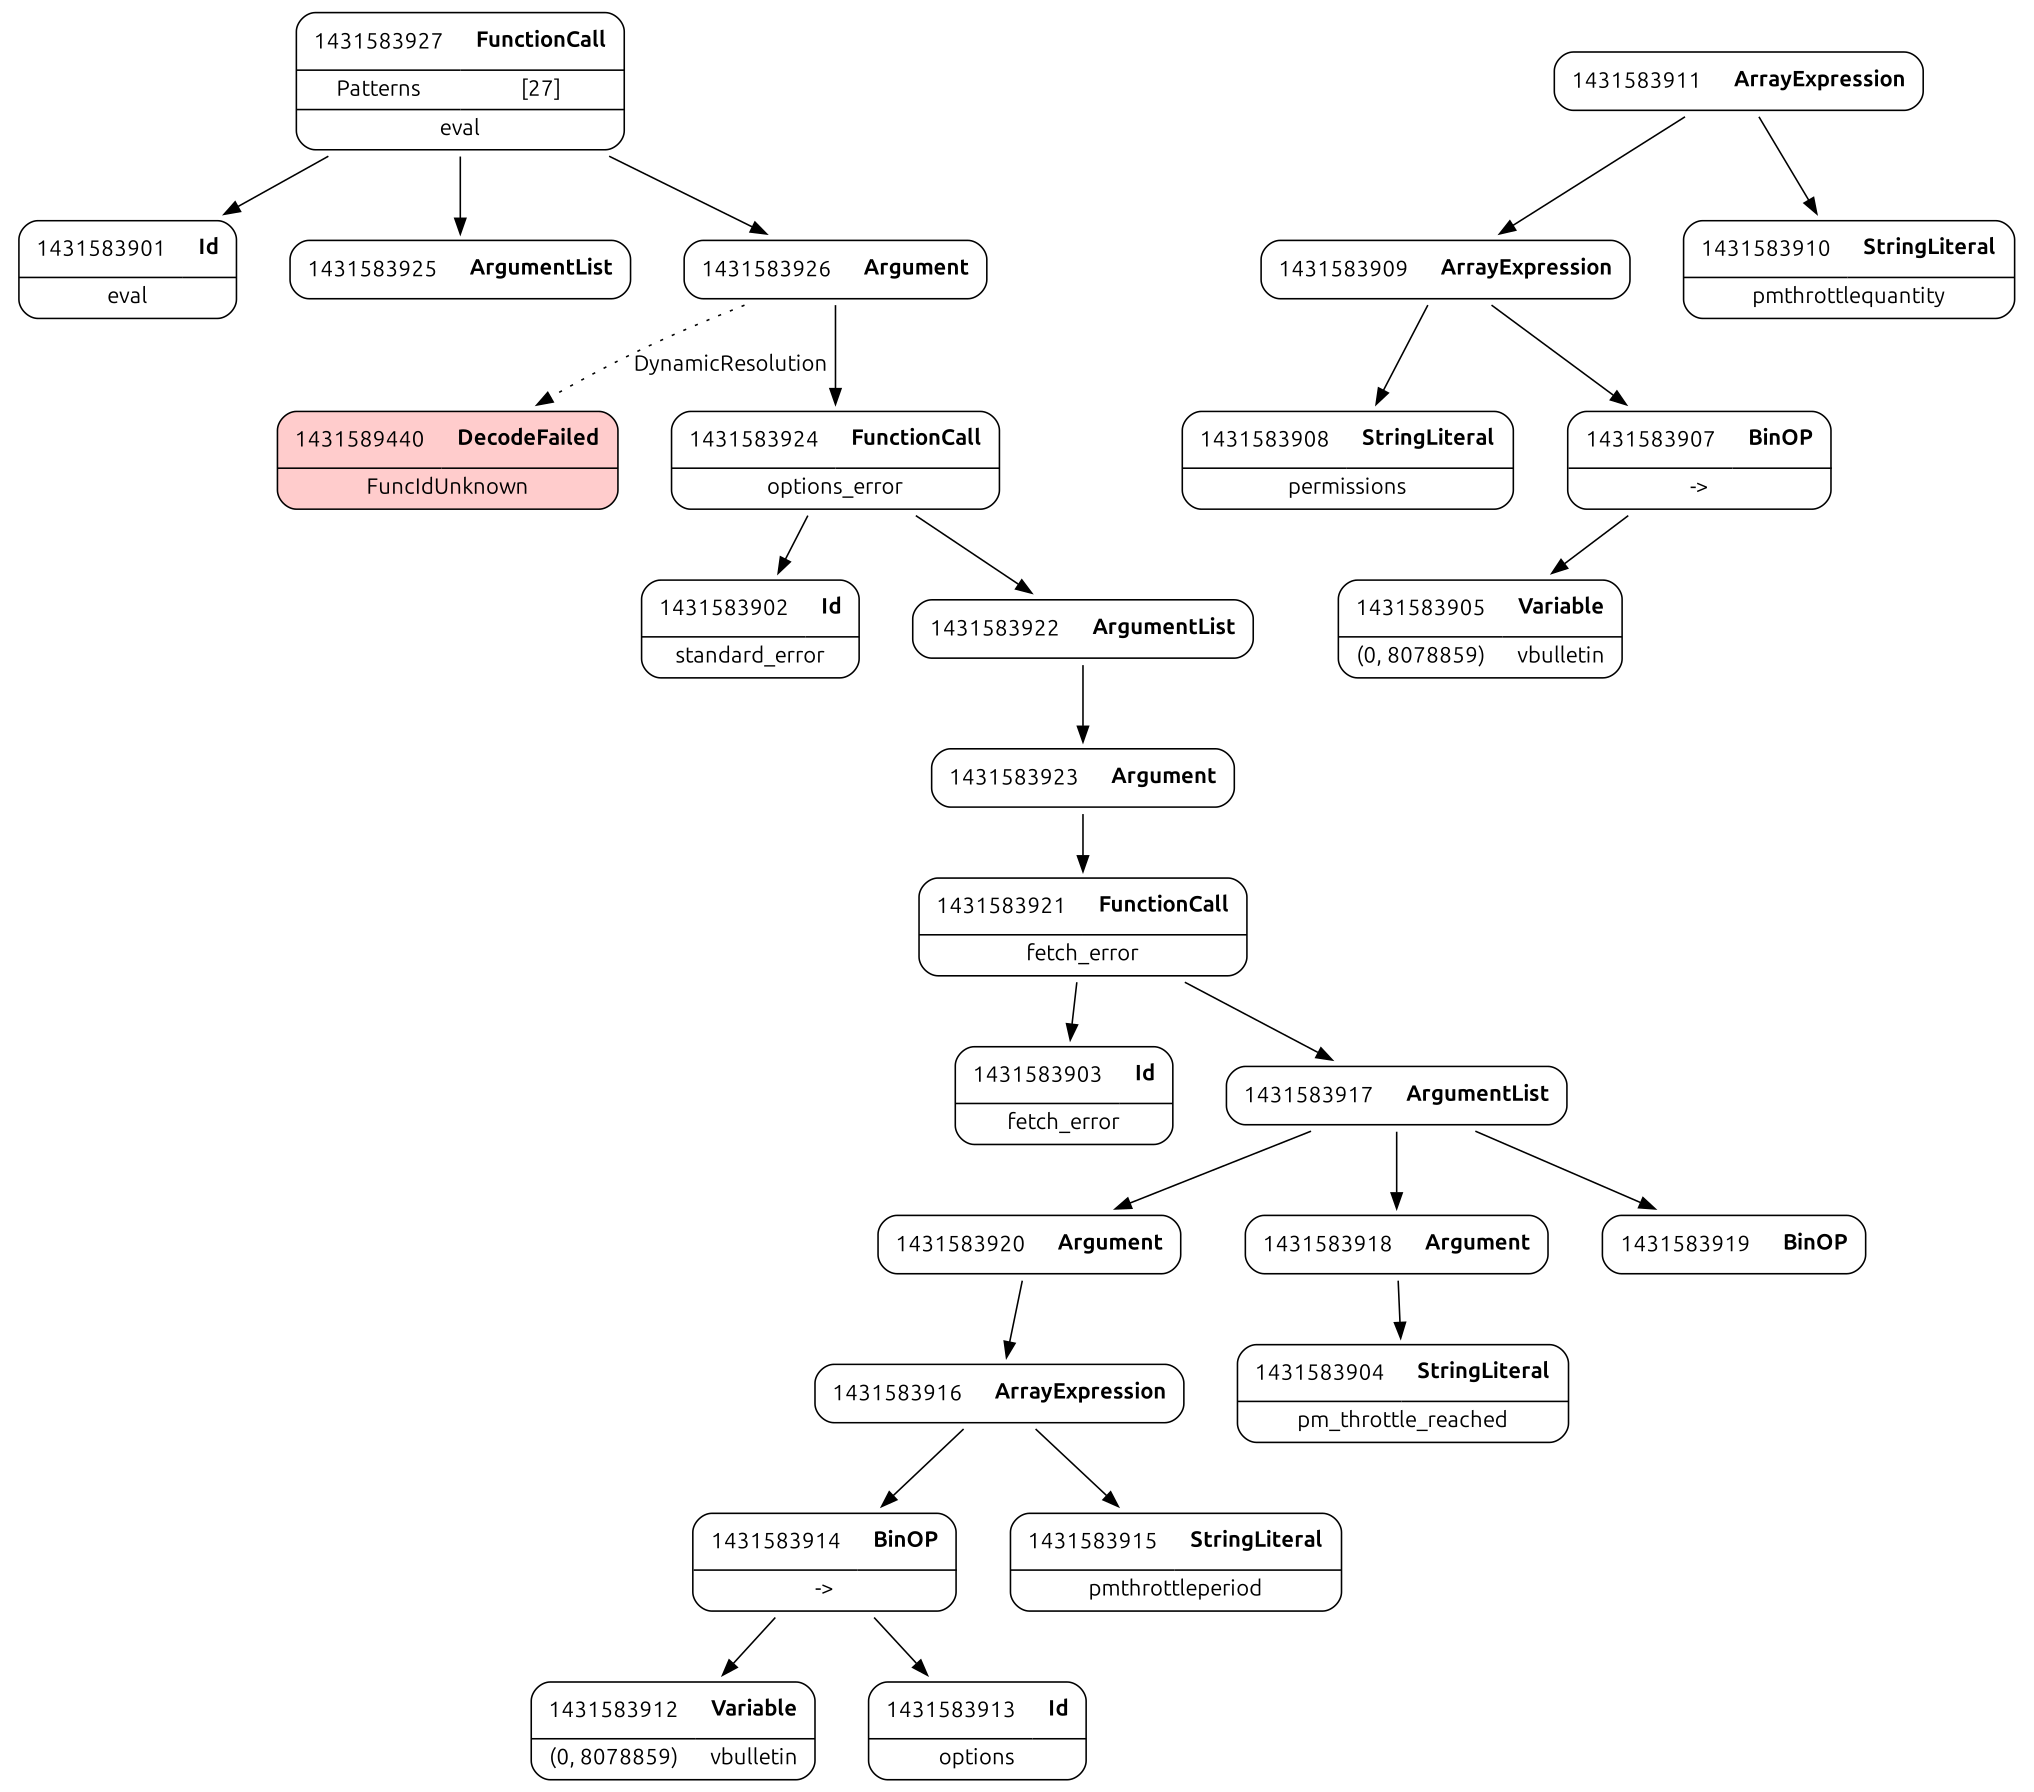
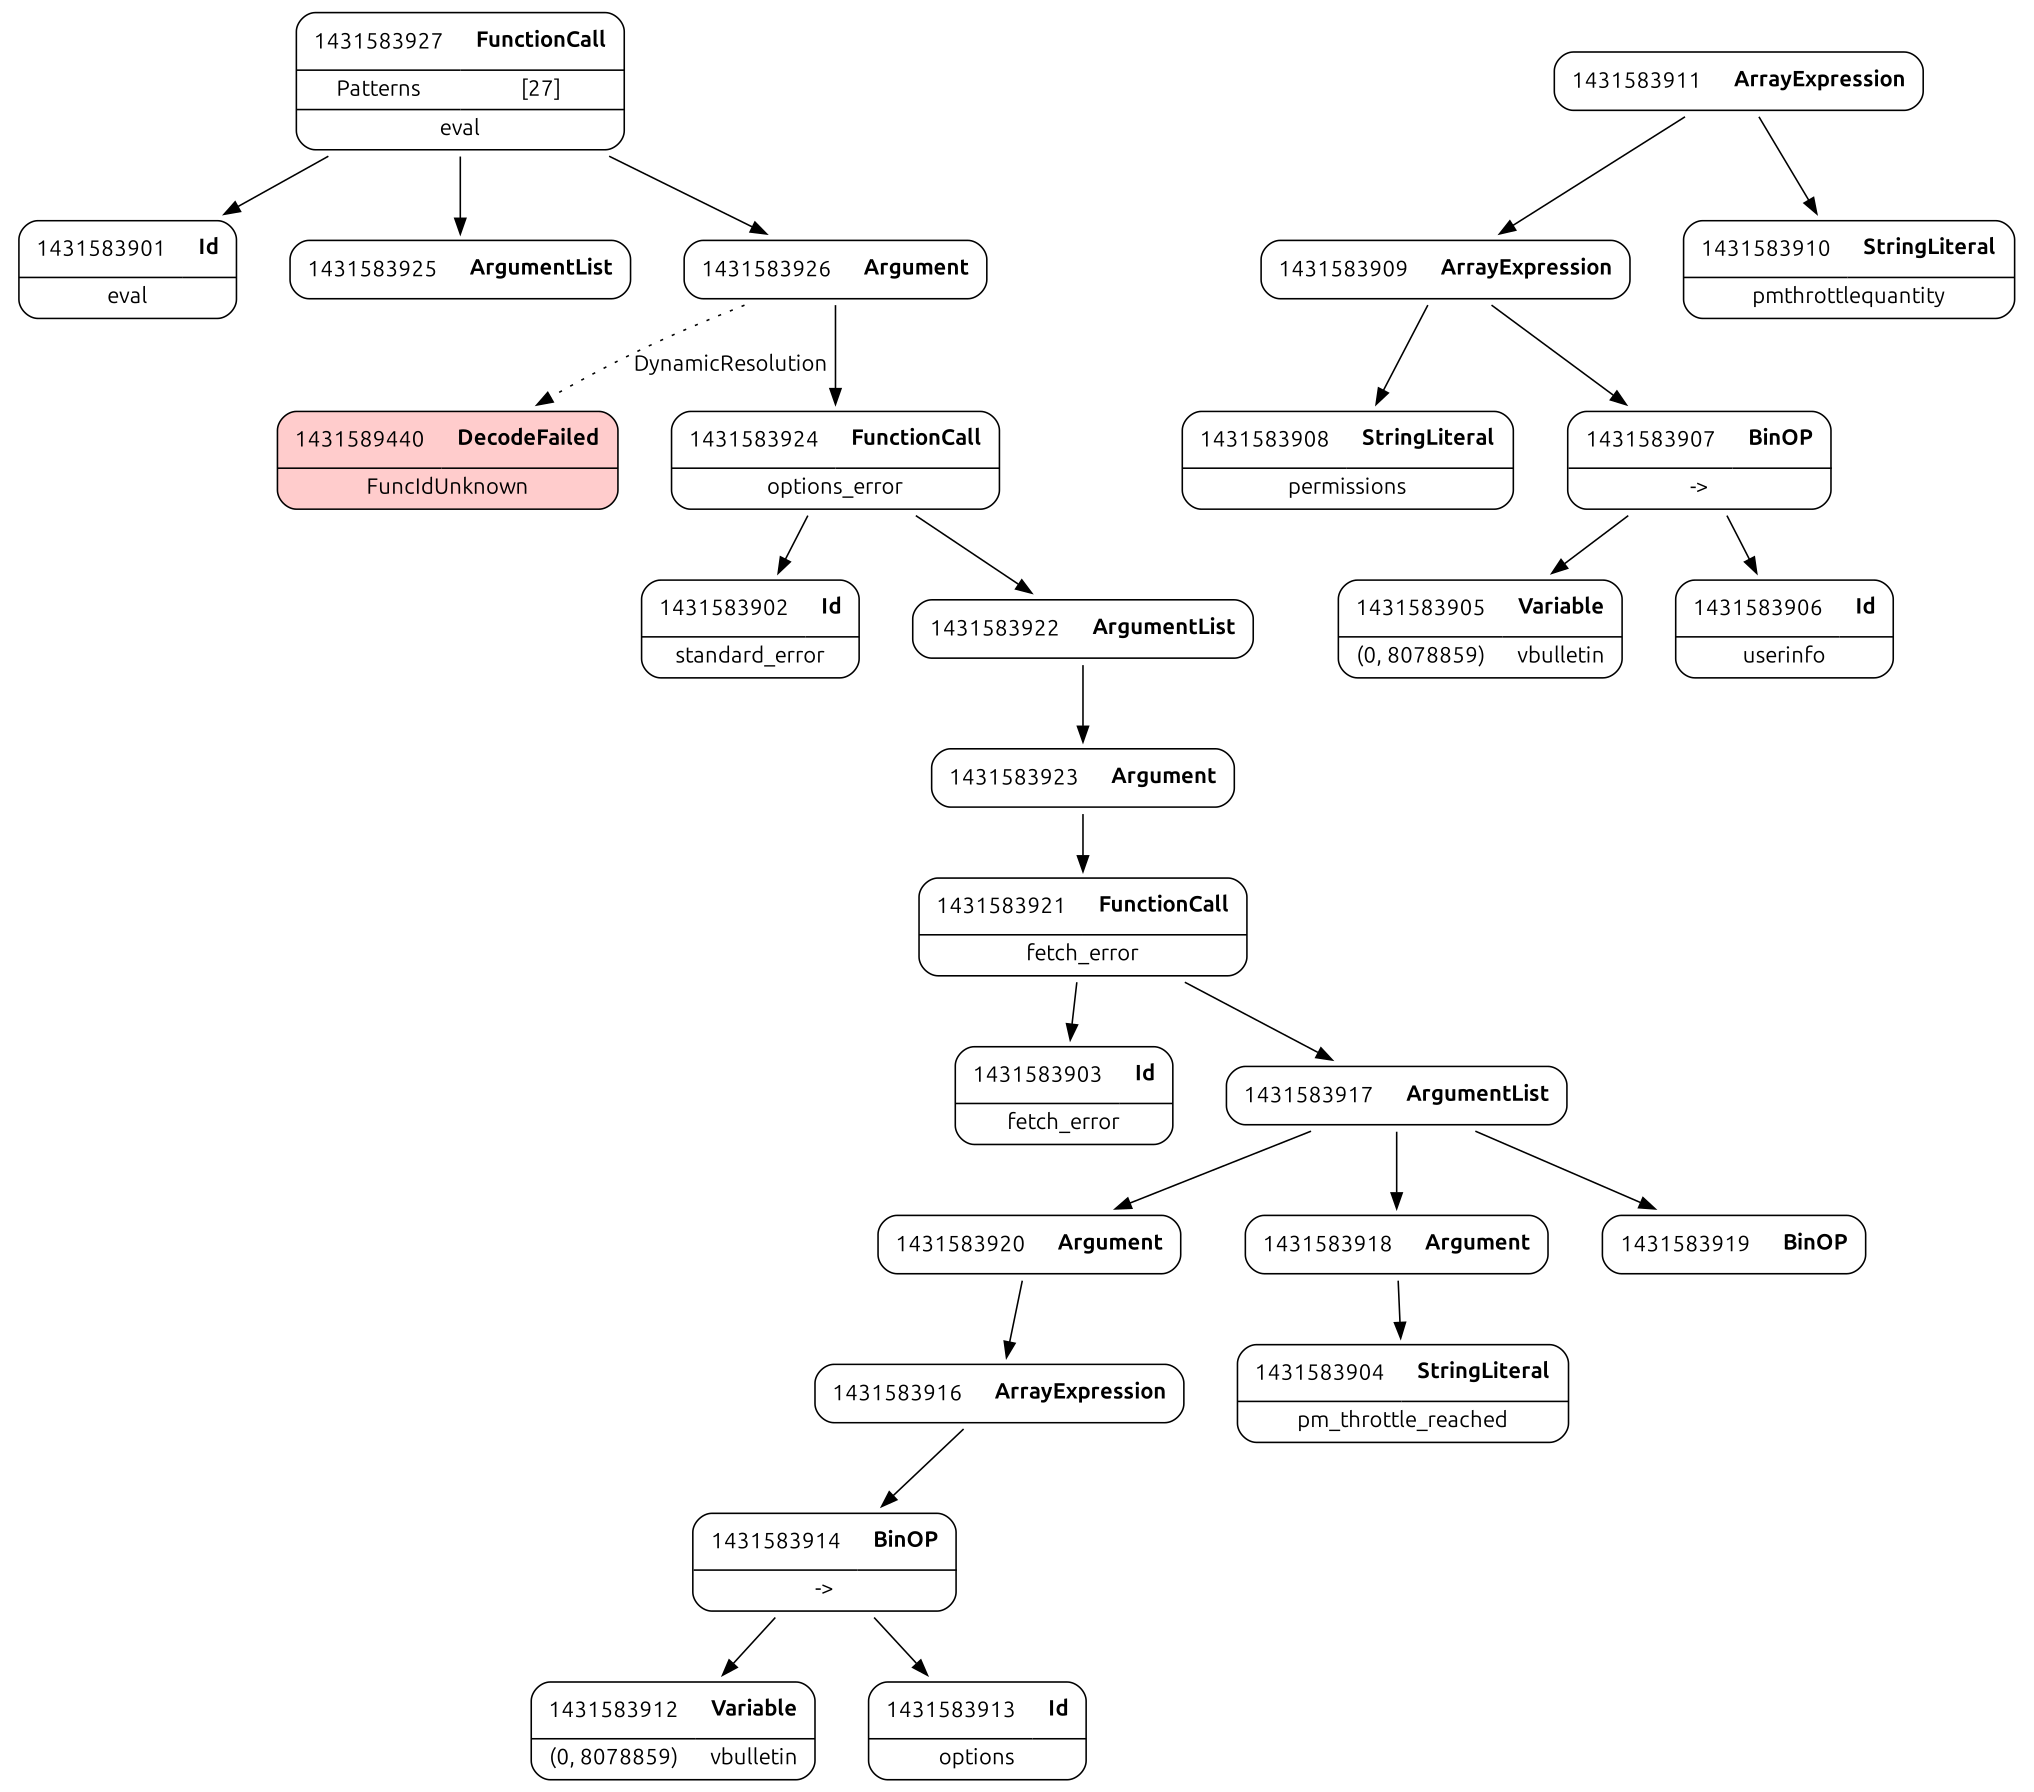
none -> (1784, 629)
(1176, 1562) -> none
